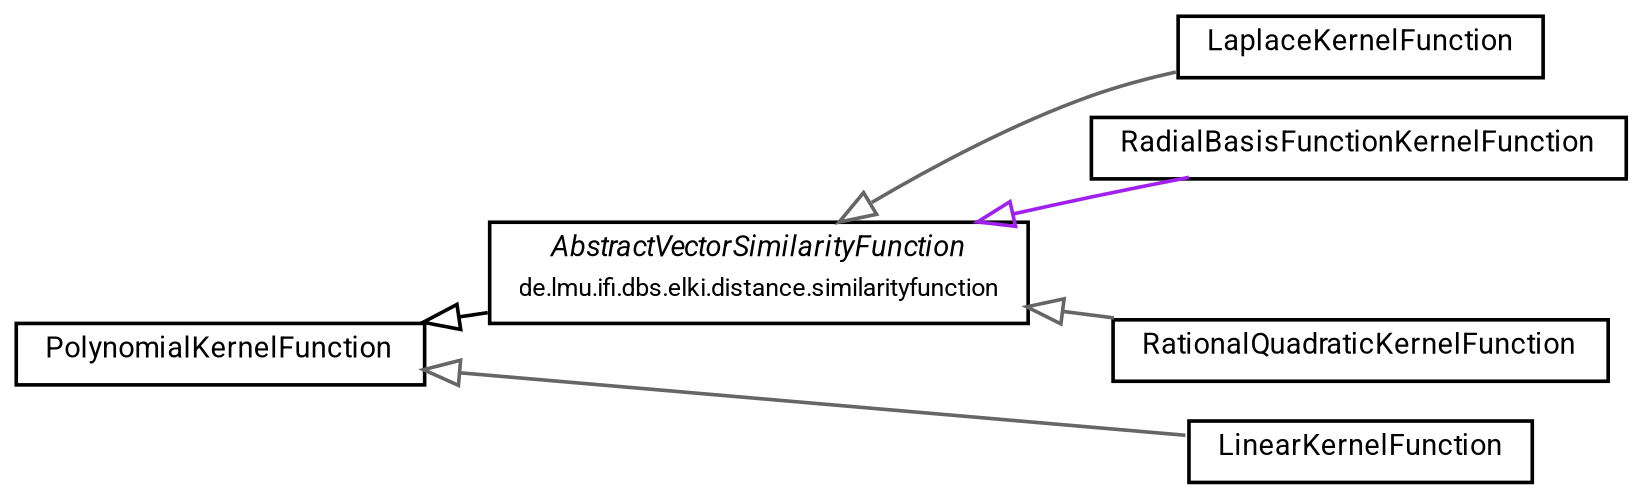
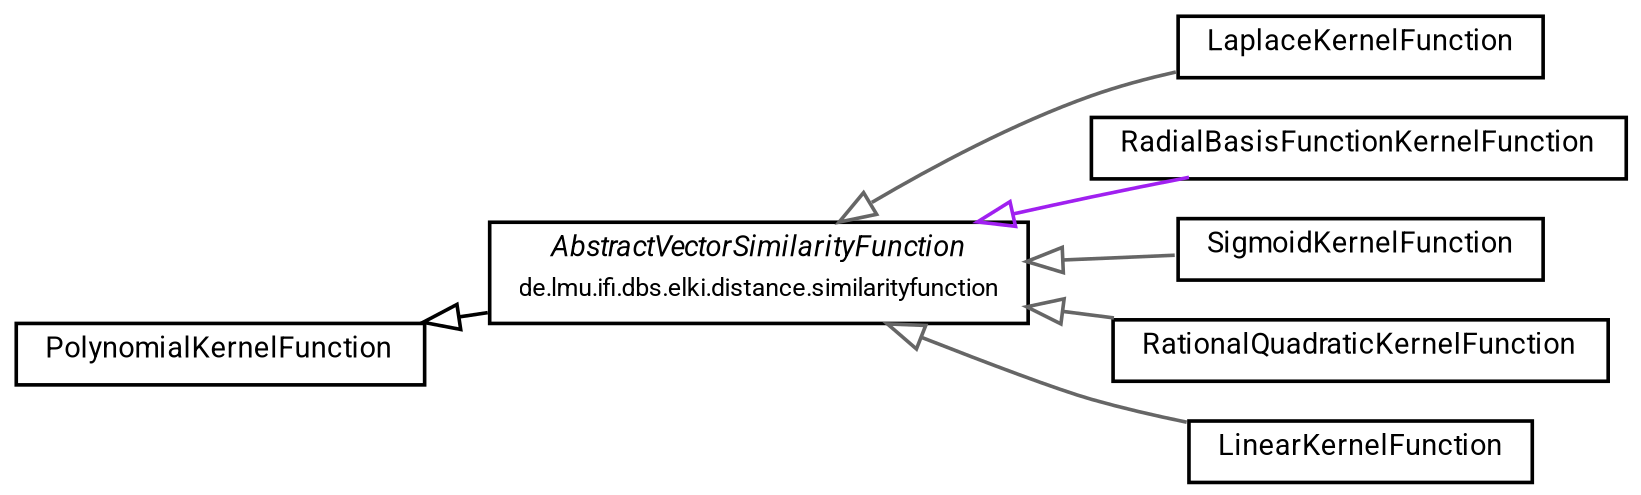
none -> (1359, 248)
(823, 404) -> (1052, 387)
